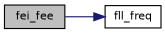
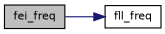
(35, 17) -> (35, 17)
